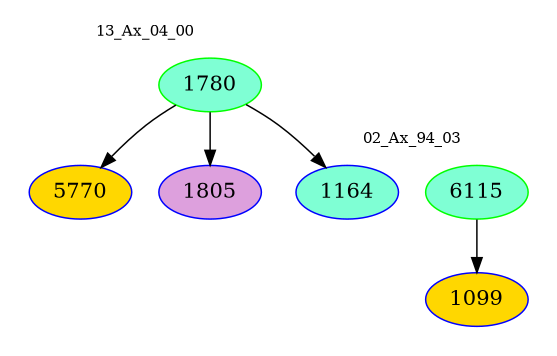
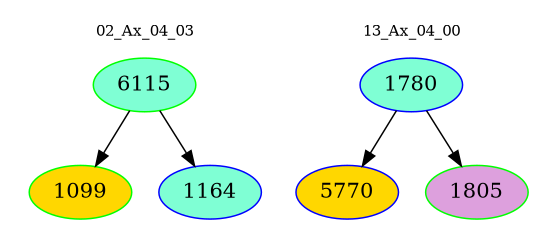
(210, 85) -> (411, 85)
(294, 137) -> (173, 132)
(412, 139) -> (145, 32)
(210, 192) -> (477, 192)
(477, 300) -> (80, 192)
